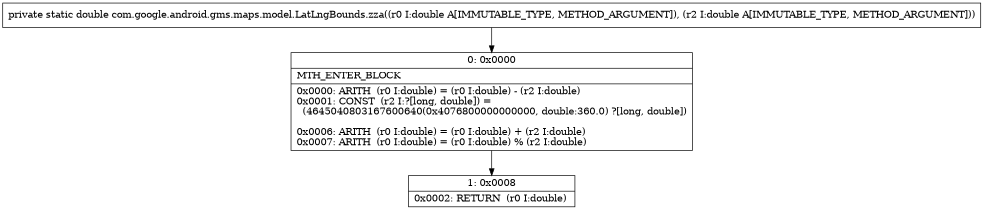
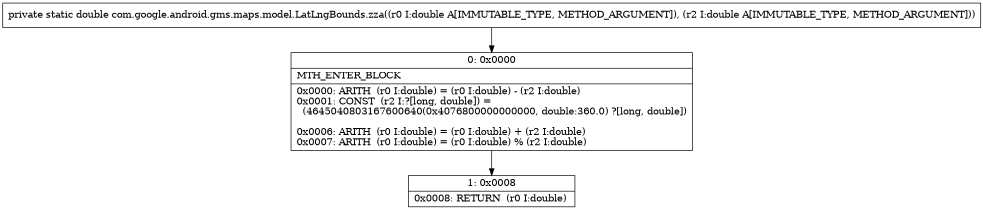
(492, 199) -> (492, 199)
